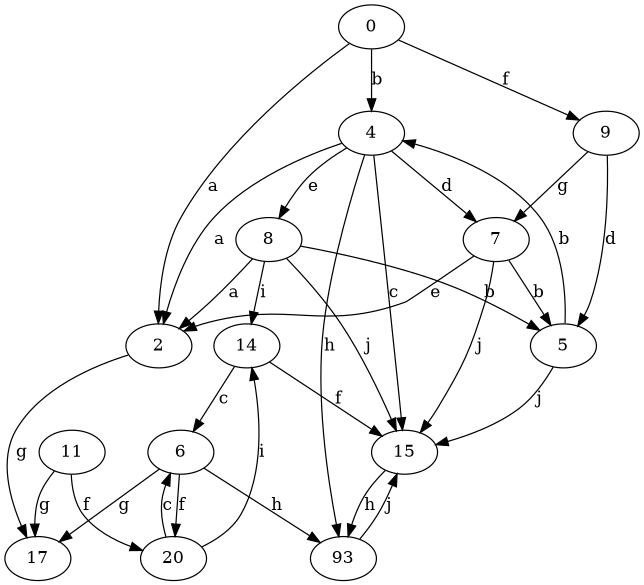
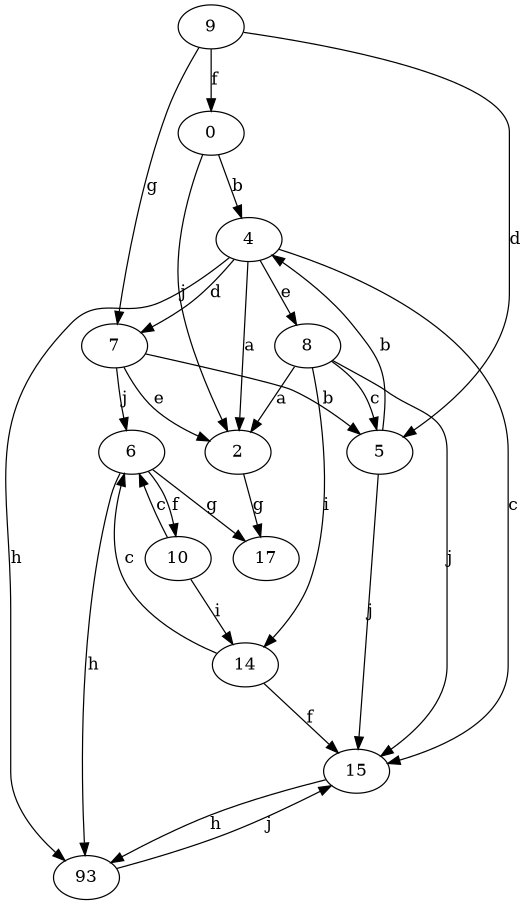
(483, 78) -> (211, 74)
(213, 186) -> (184, 293)
(490, 293) -> (375, 399)
(470, 346) -> (120, 393)
(72, 452) -> none
(174, 559) -> (178, 559)
